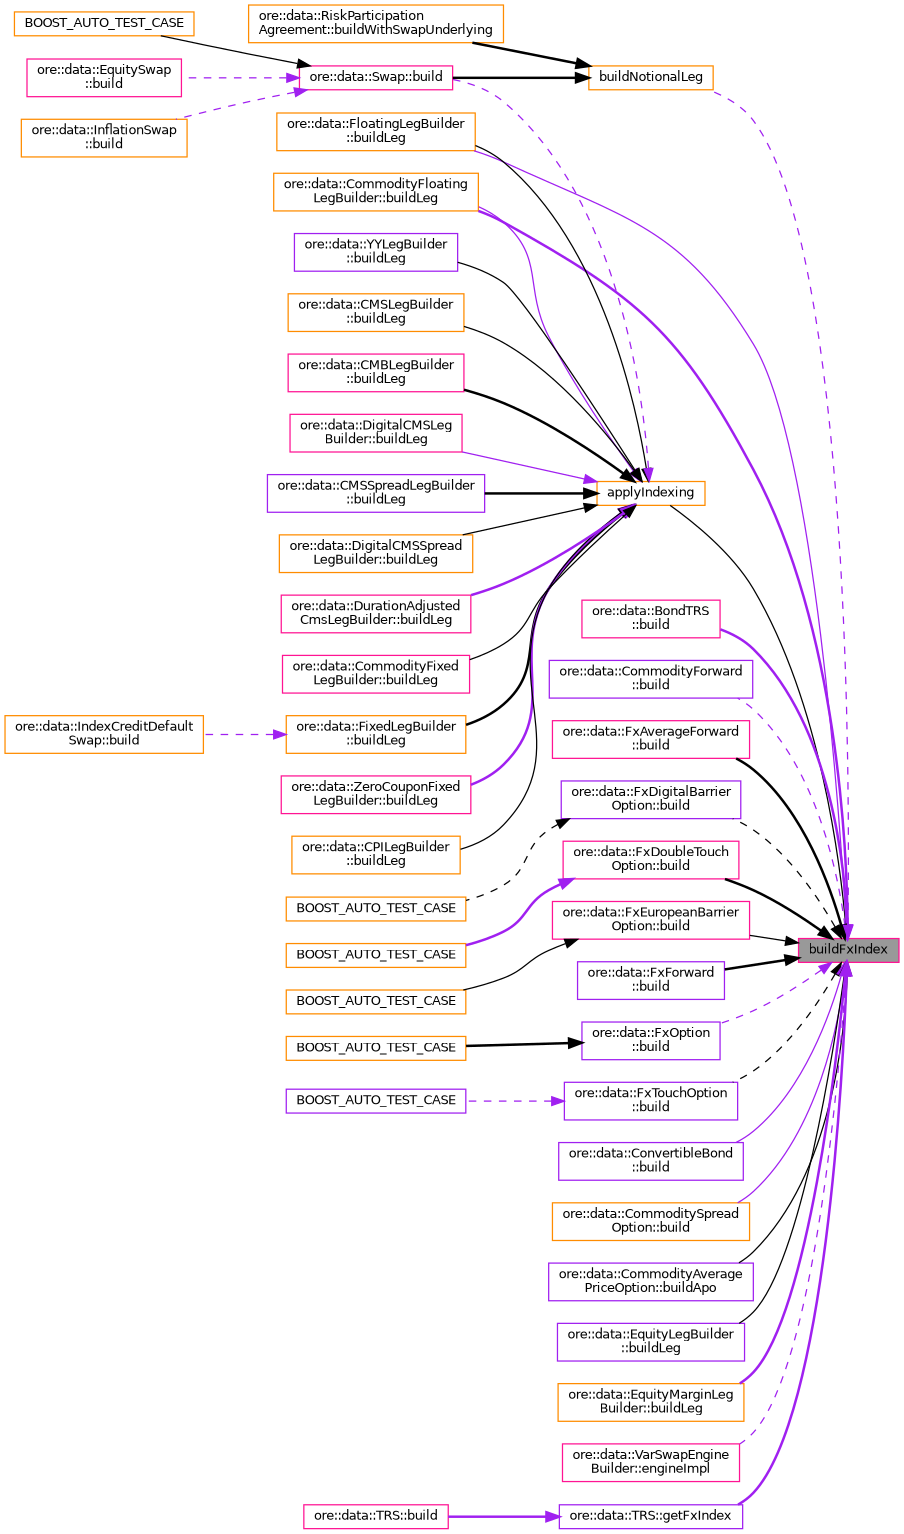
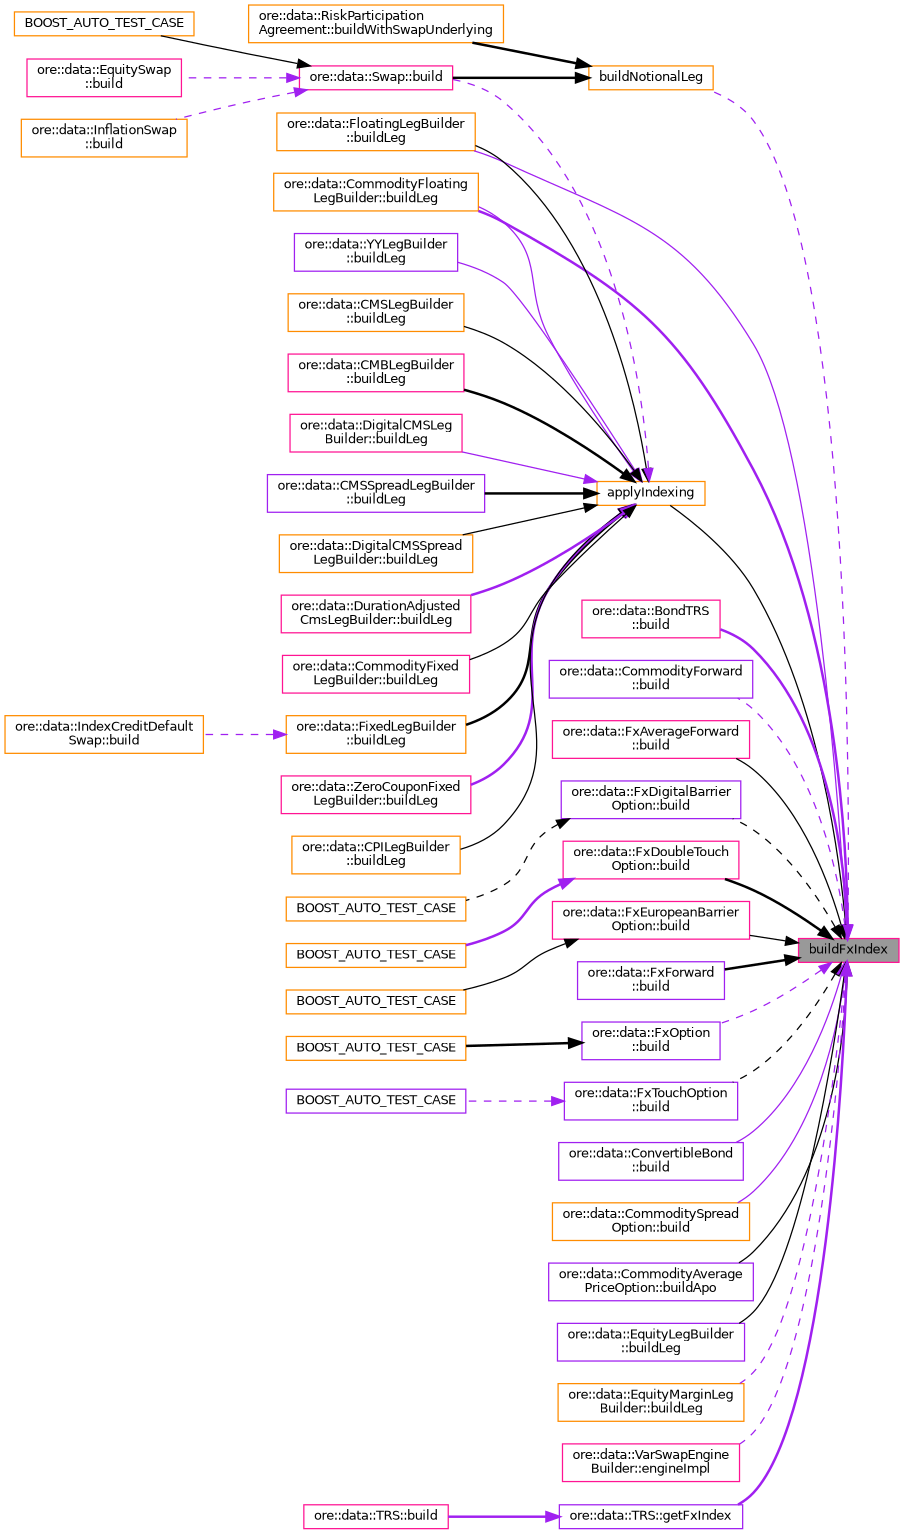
(530, 314) -> (530, 314)
(803, 832) -> (803, 832)
(816, 1187) -> (816, 1187)
